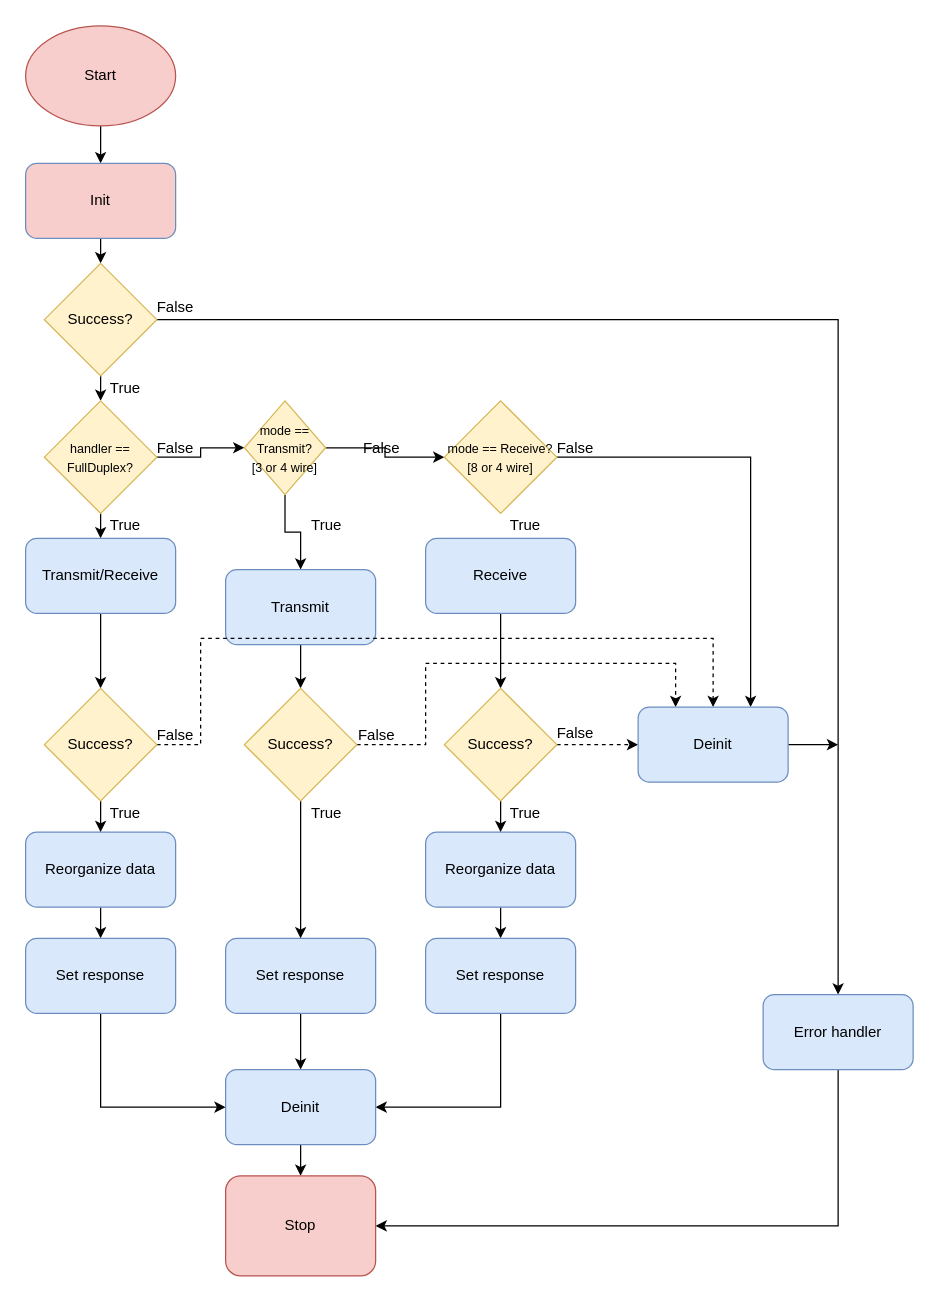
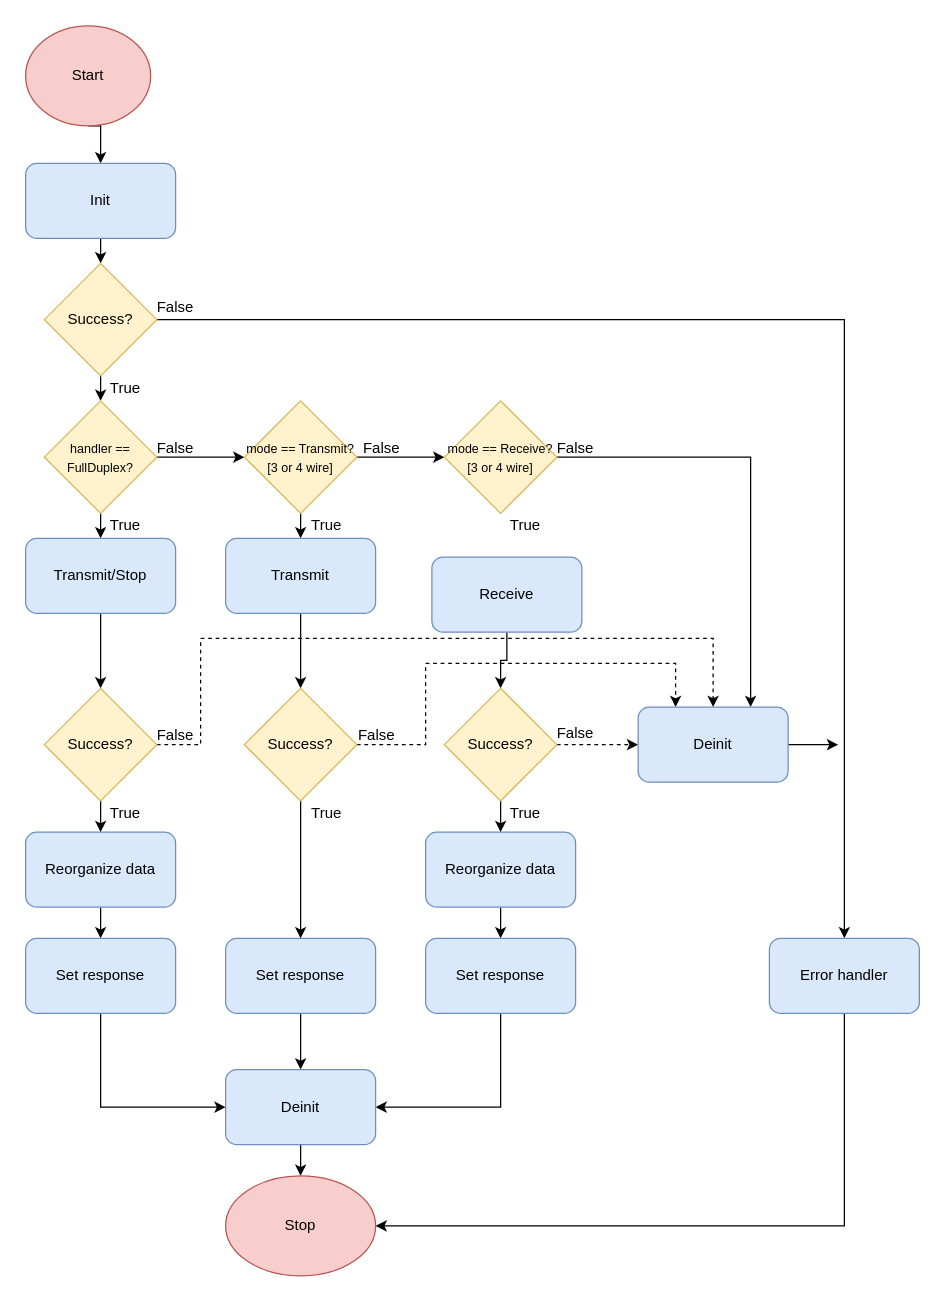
(101, 76) -> (88, 76)
(101, 201) -> (101, 201)
(285, 448) -> (301, 457)
(501, 457) -> (501, 457)
(101, 576) -> (101, 576)
(501, 576) -> (507, 594)
(301, 607) -> (301, 576)
(838, 1032) -> (844, 976)
(301, 1226) -> (301, 1226)
